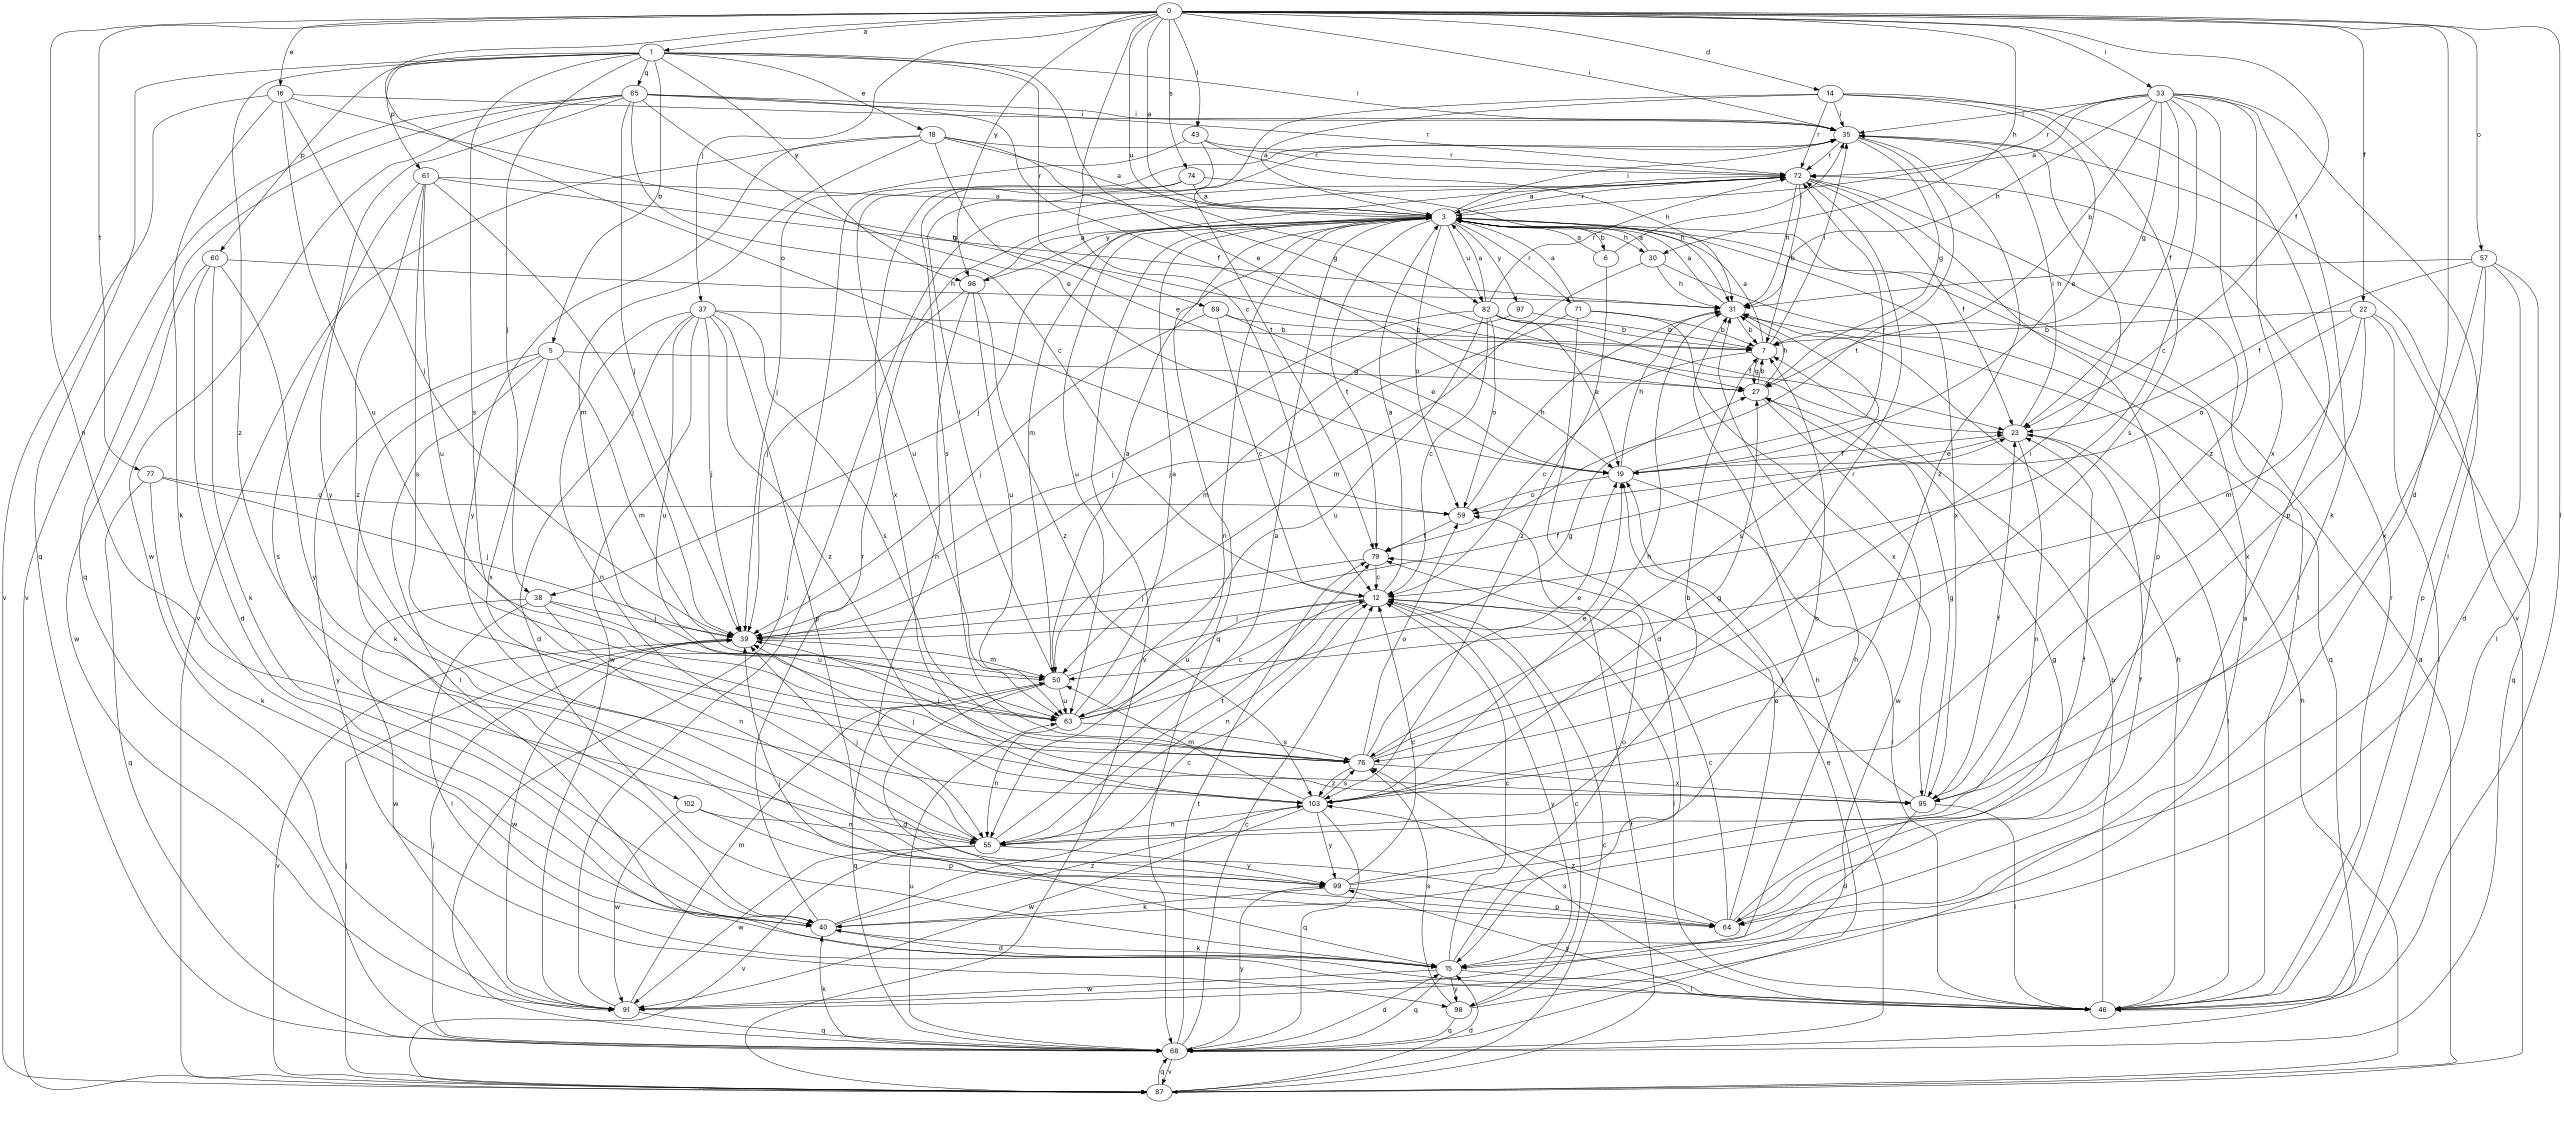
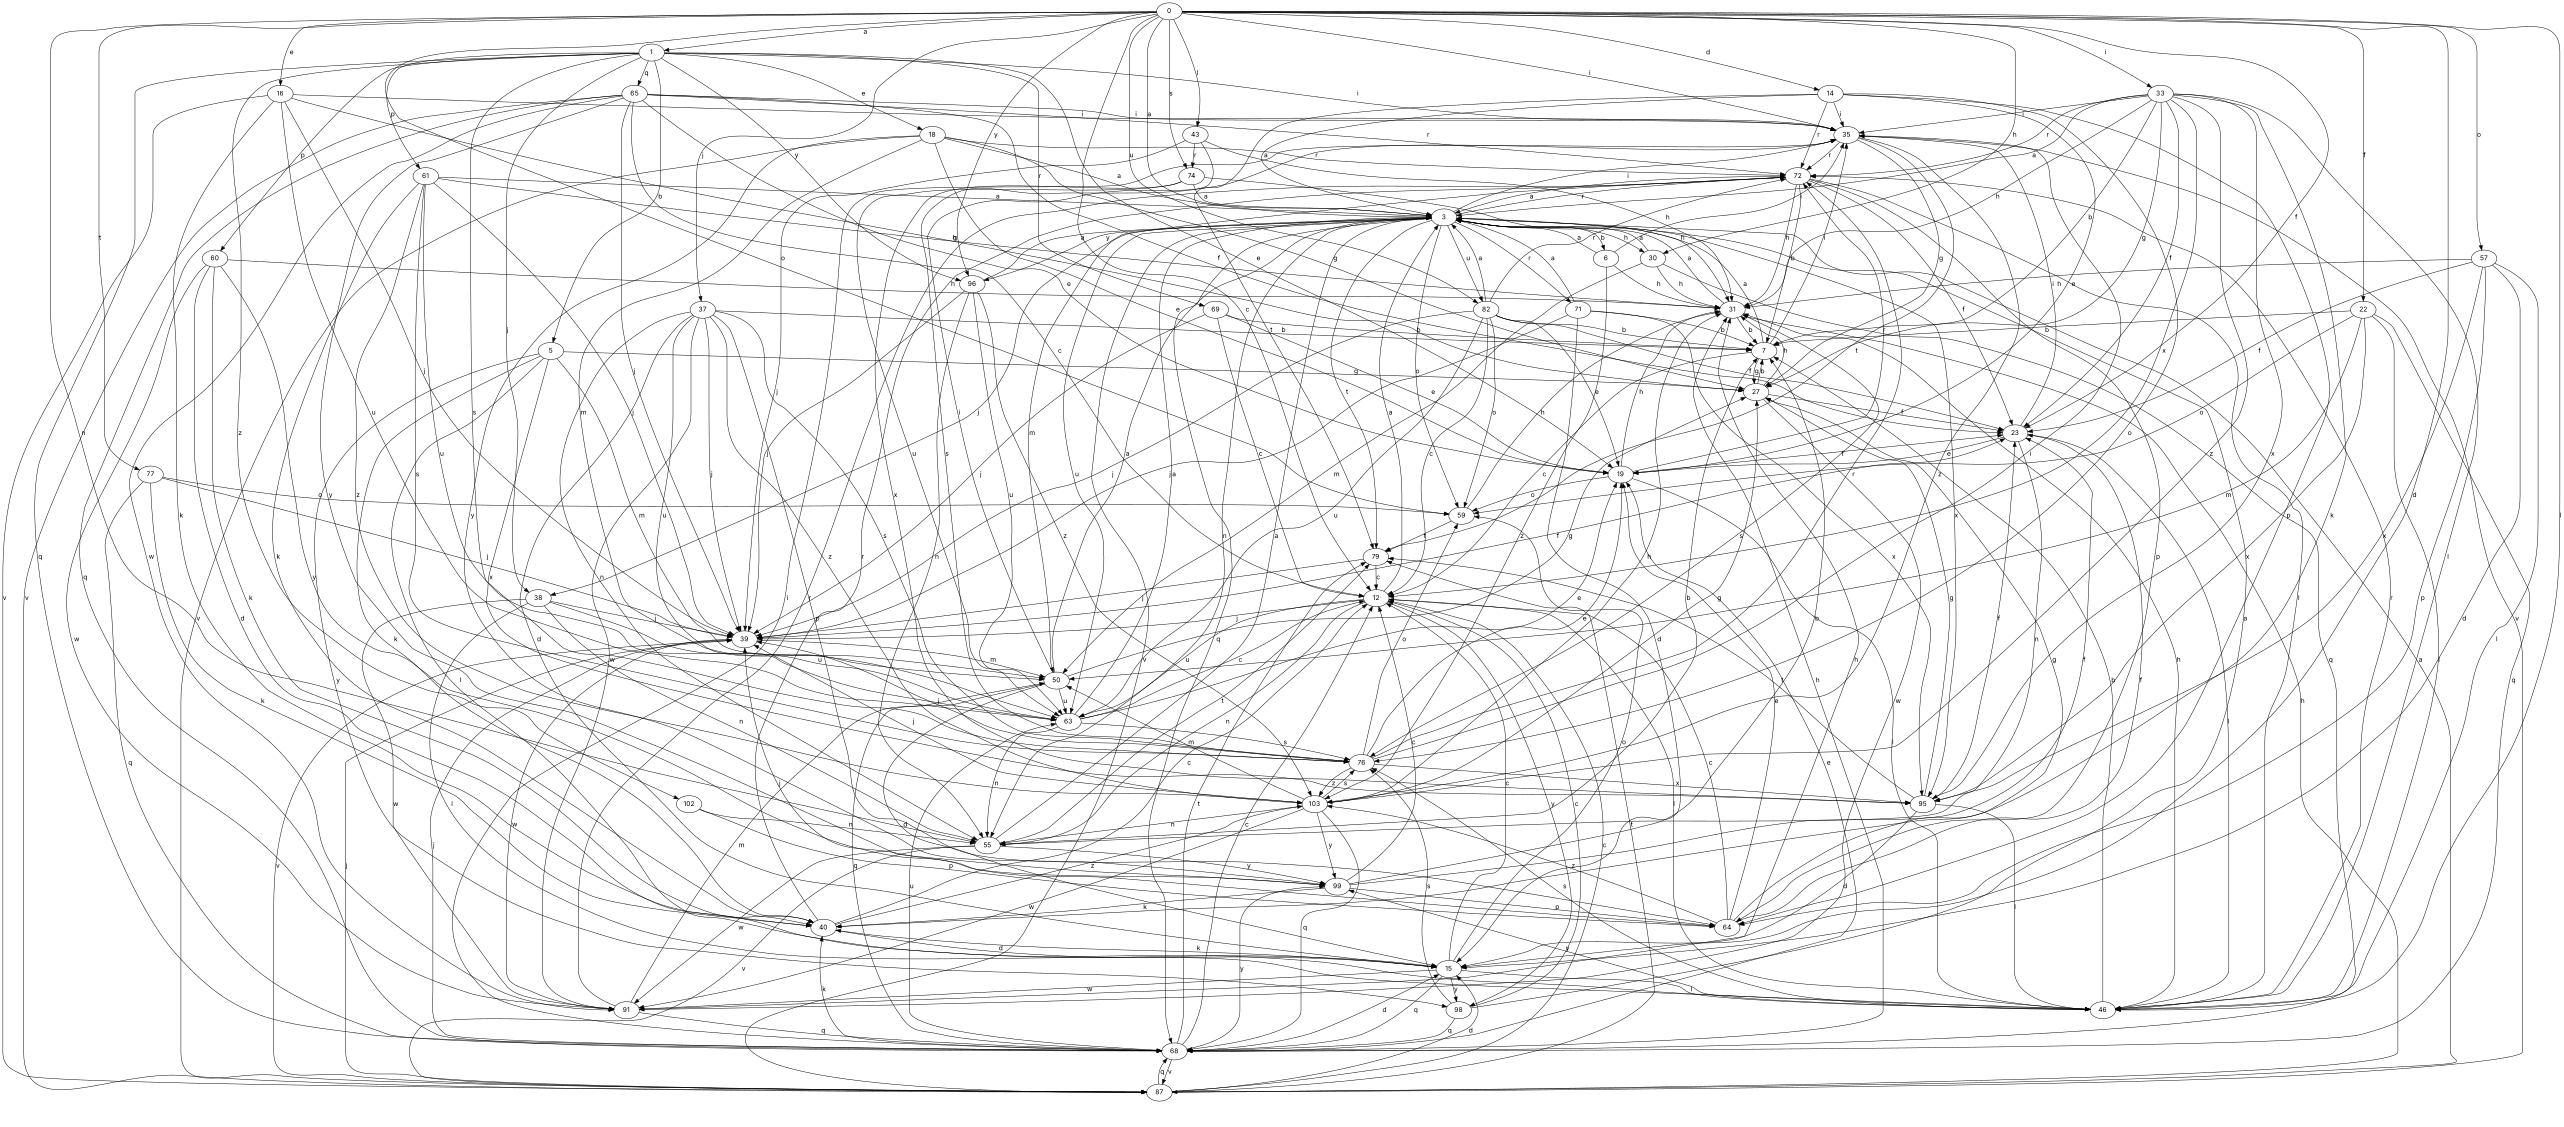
(1492, 161) -> (1194, 153)
none -> (1661, 294)
(1520, 310) -> none
(2164, 351) -> (2164, 351)
none -> (1883, 412)
(2130, 433) -> (2130, 433)
(278, 557) -> (278, 557)
(870, 755) -> none
(616, 892) -> none
